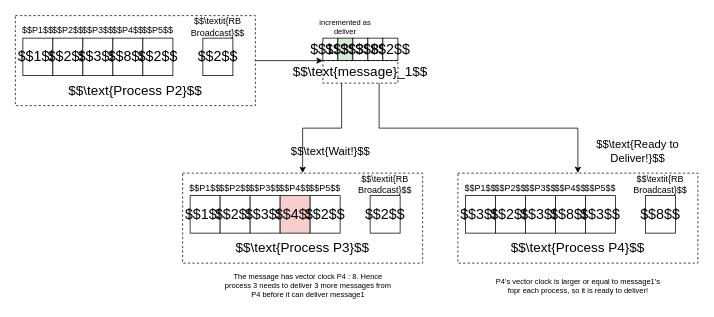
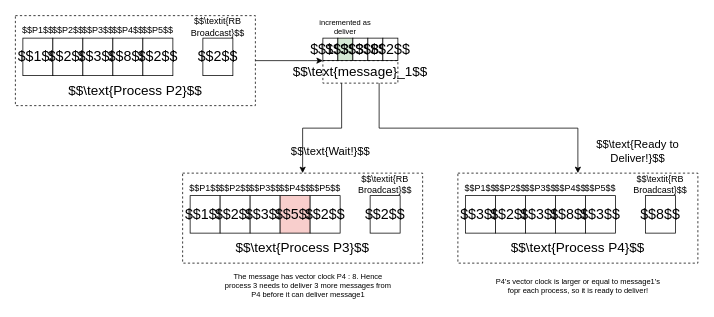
(295, 214) -> (295, 214)
